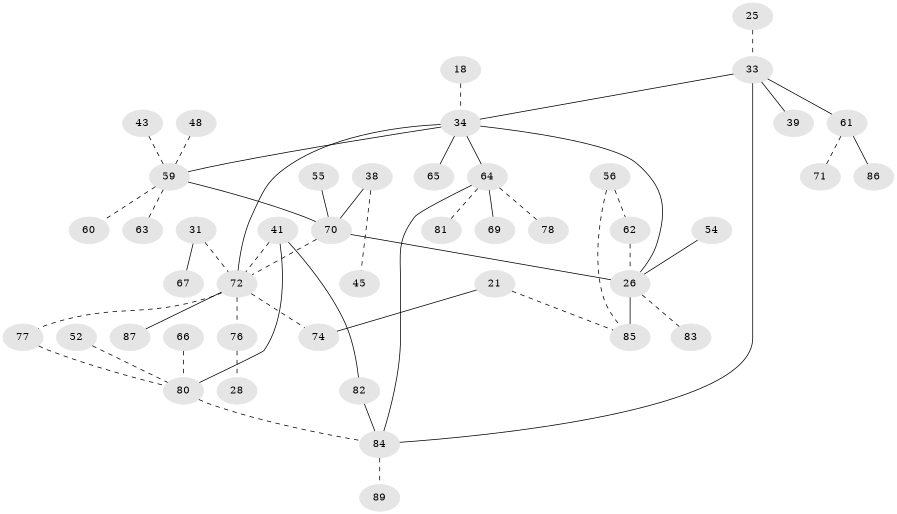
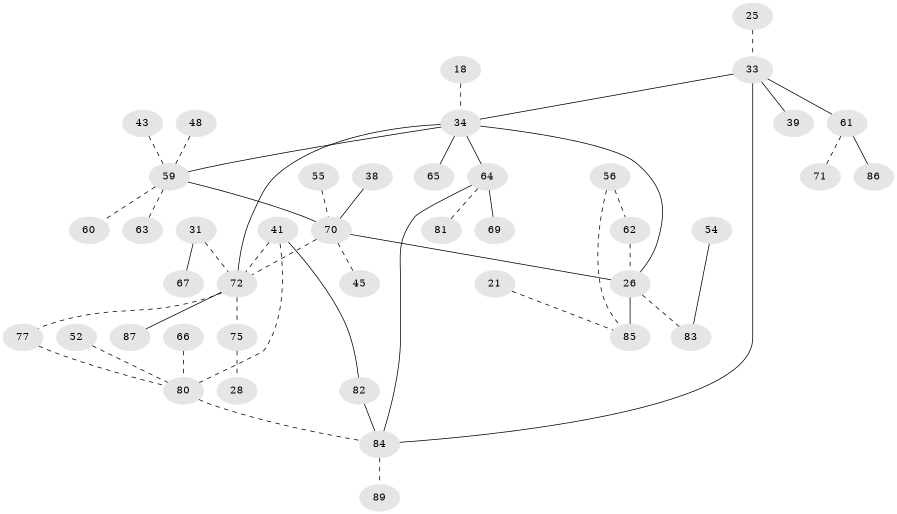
(325, 203) -> (325, 203)
(366, 230) -> (346, 257)
(548, 230) -> none
(671, 257) -> (701, 284)
(273, 334) -> (273, 334)
(237, 337) -> (237, 337)
(319, 337) -> none
